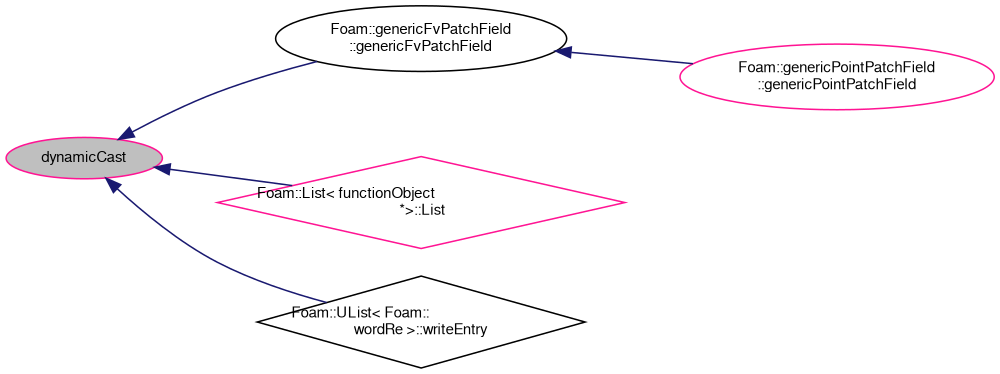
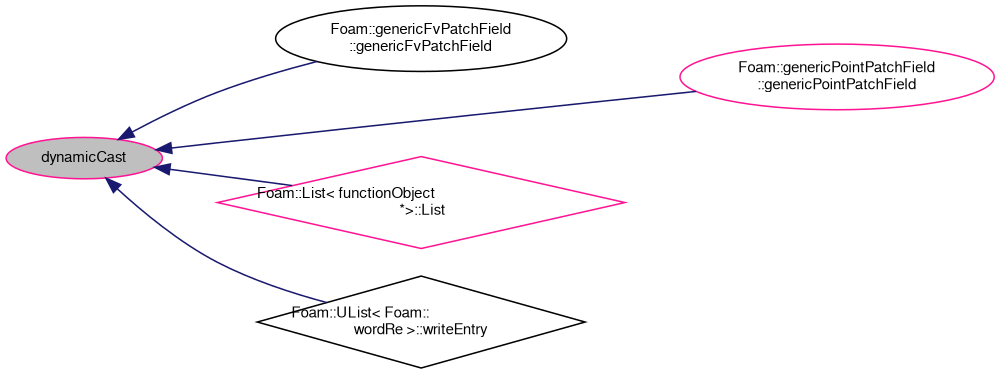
(632, 58) -> (434, 119)
